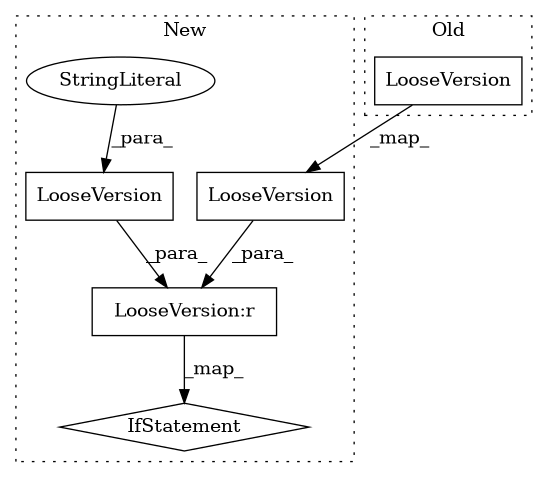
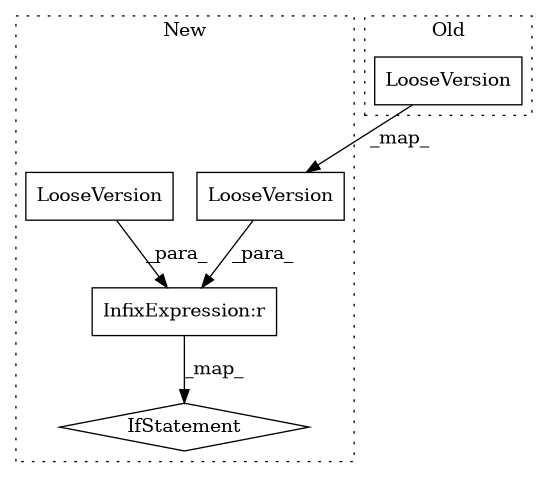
(121, 81) -> none
(184, 312) -> (184, 312)
